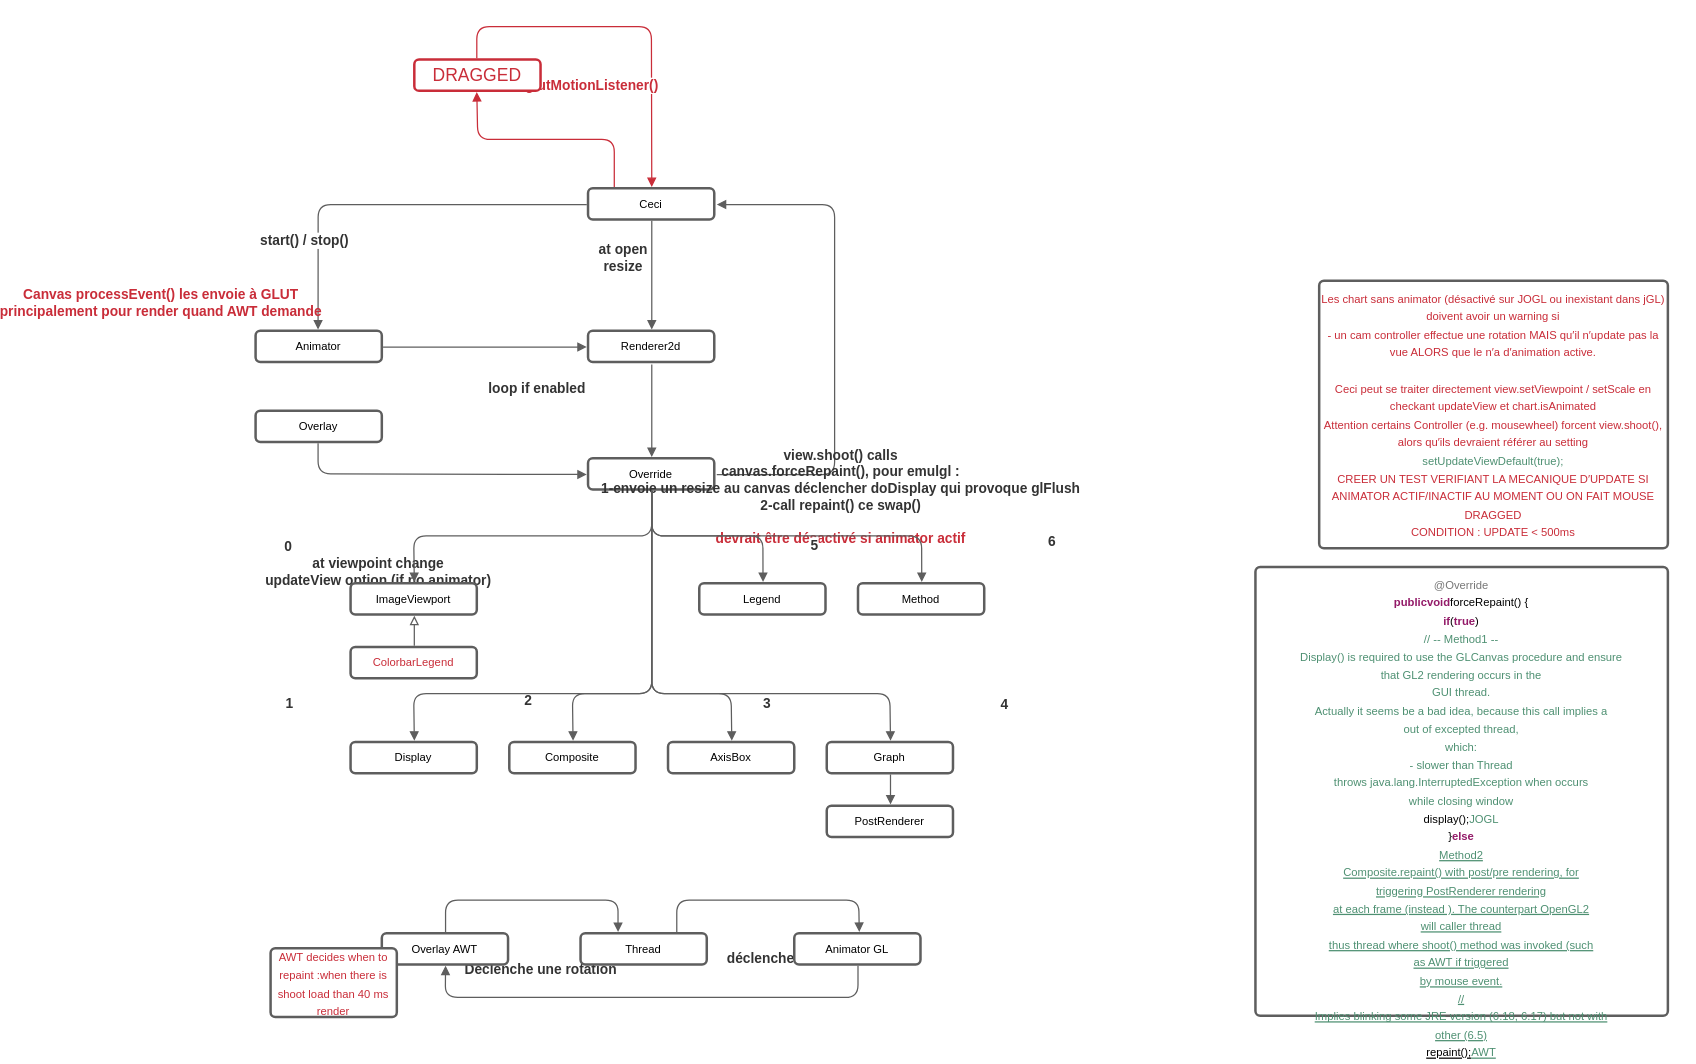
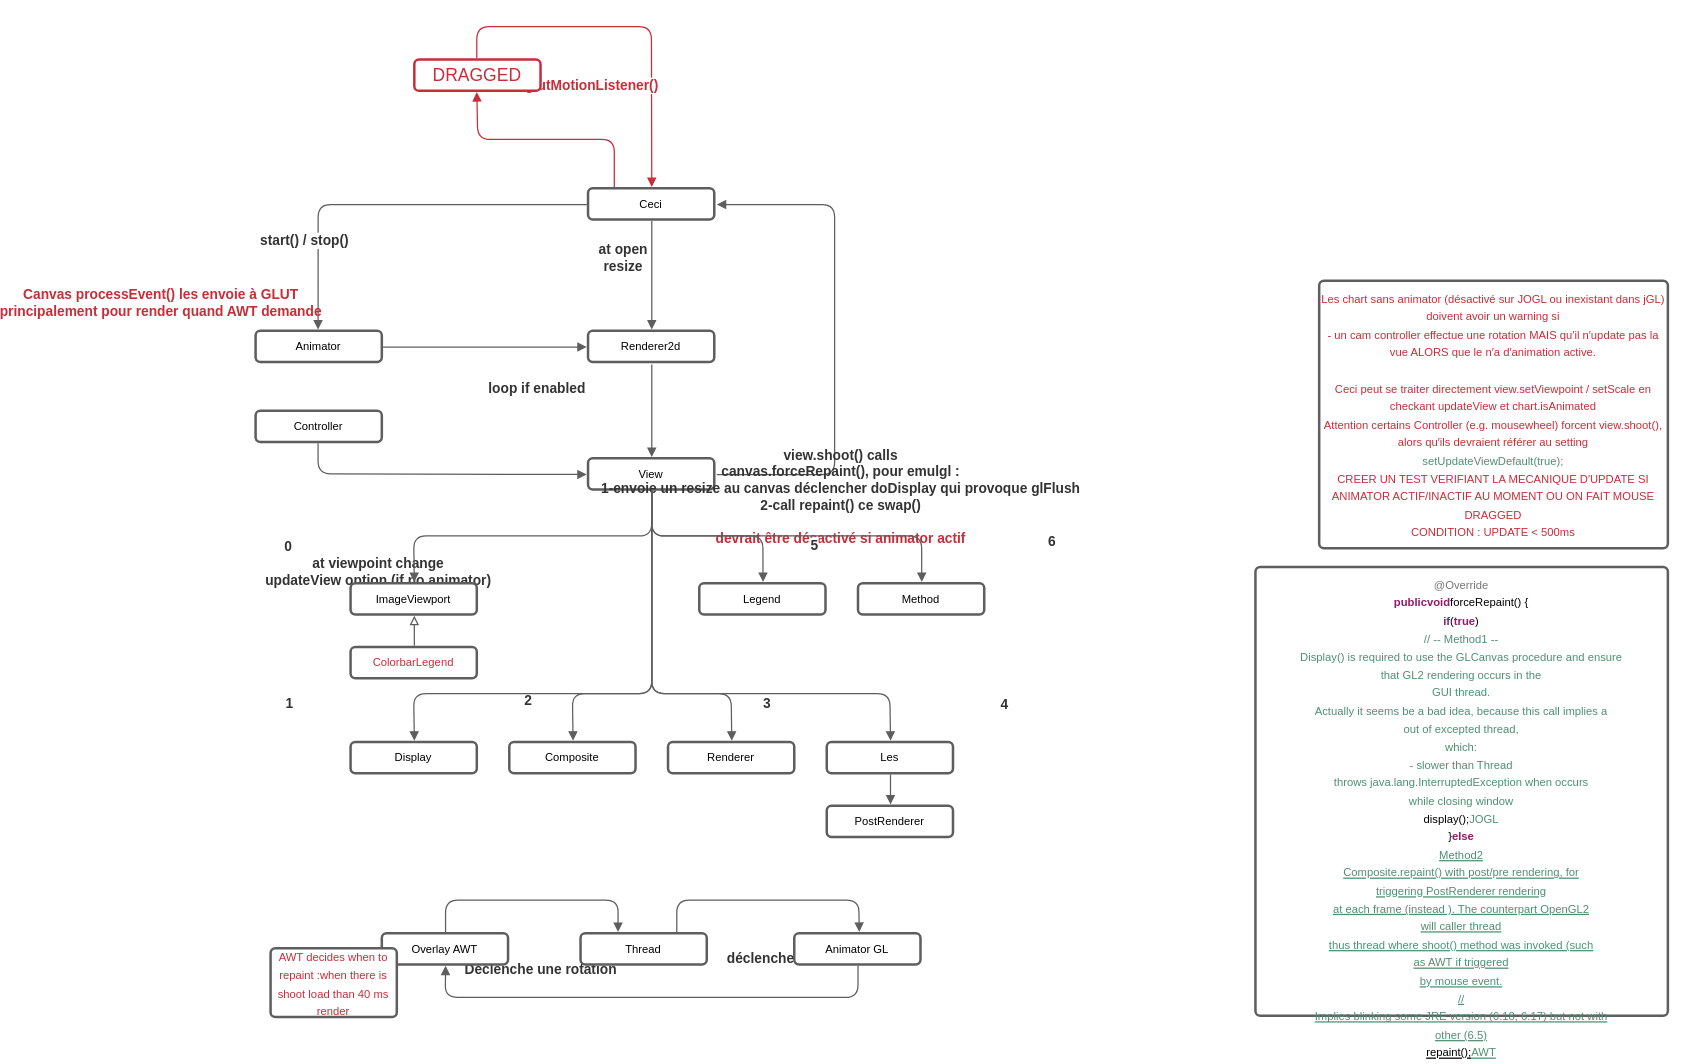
(319, 426) -> (319, 426)
(651, 473) -> (651, 473)
(731, 757) -> (731, 757)
(890, 757) -> (890, 757)
